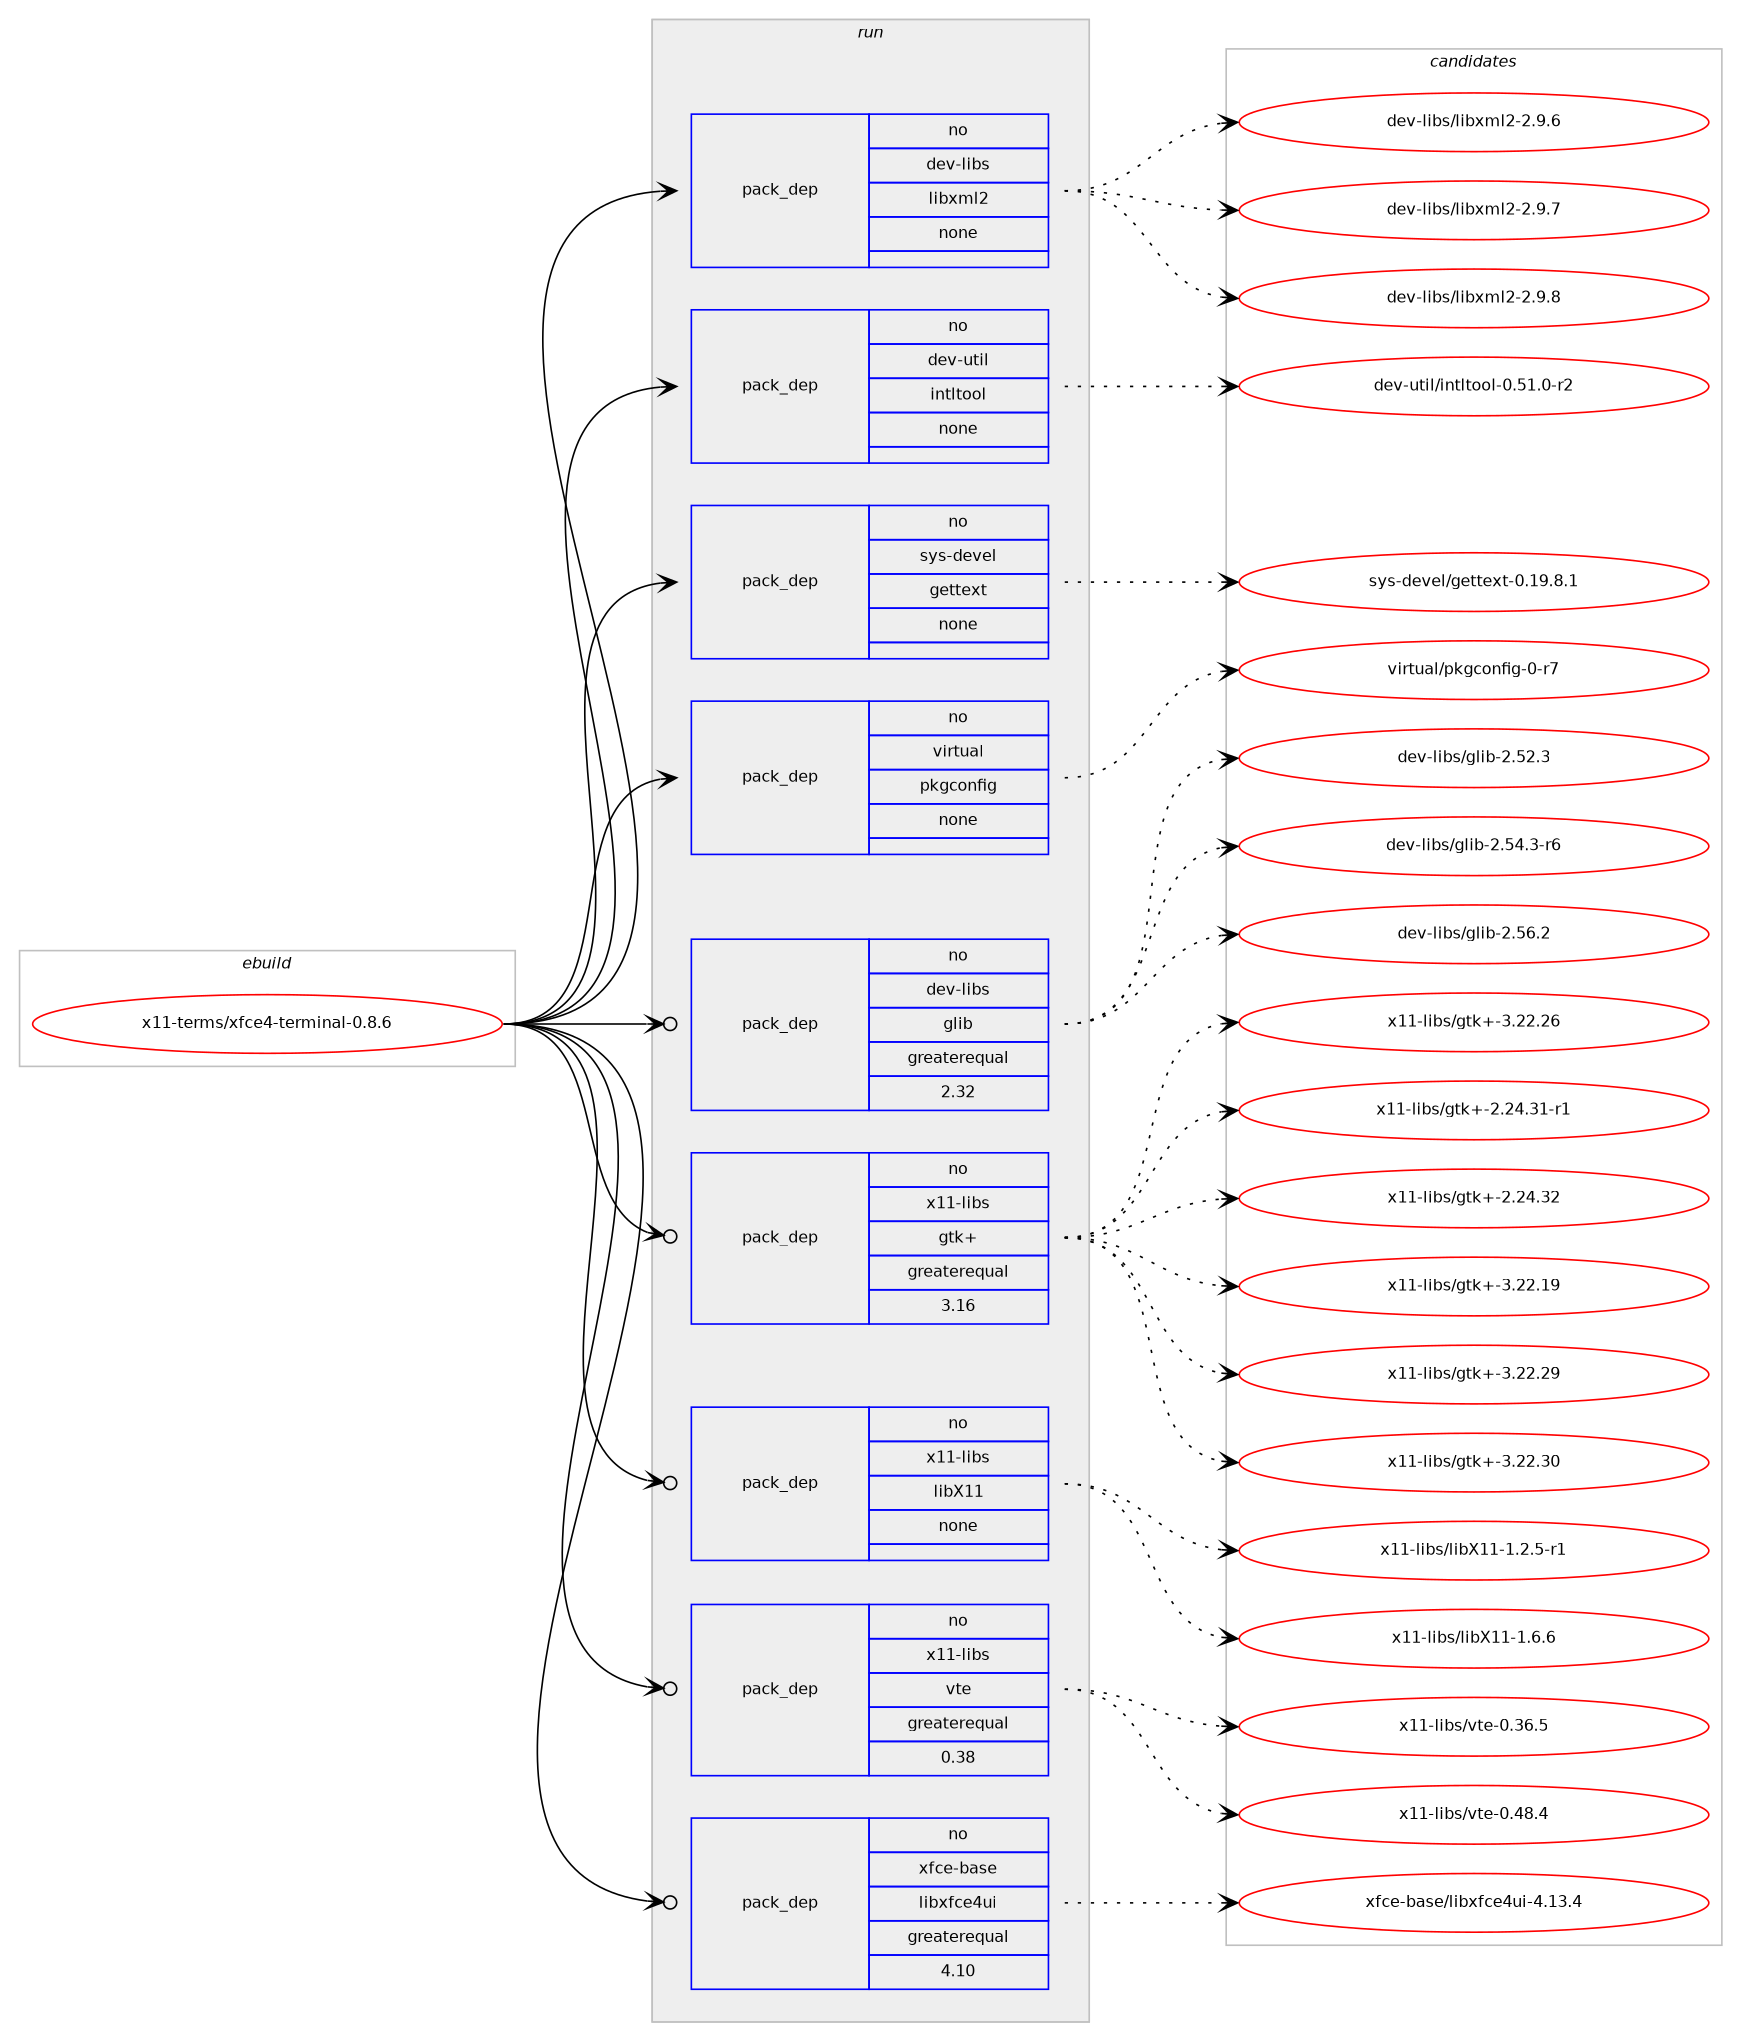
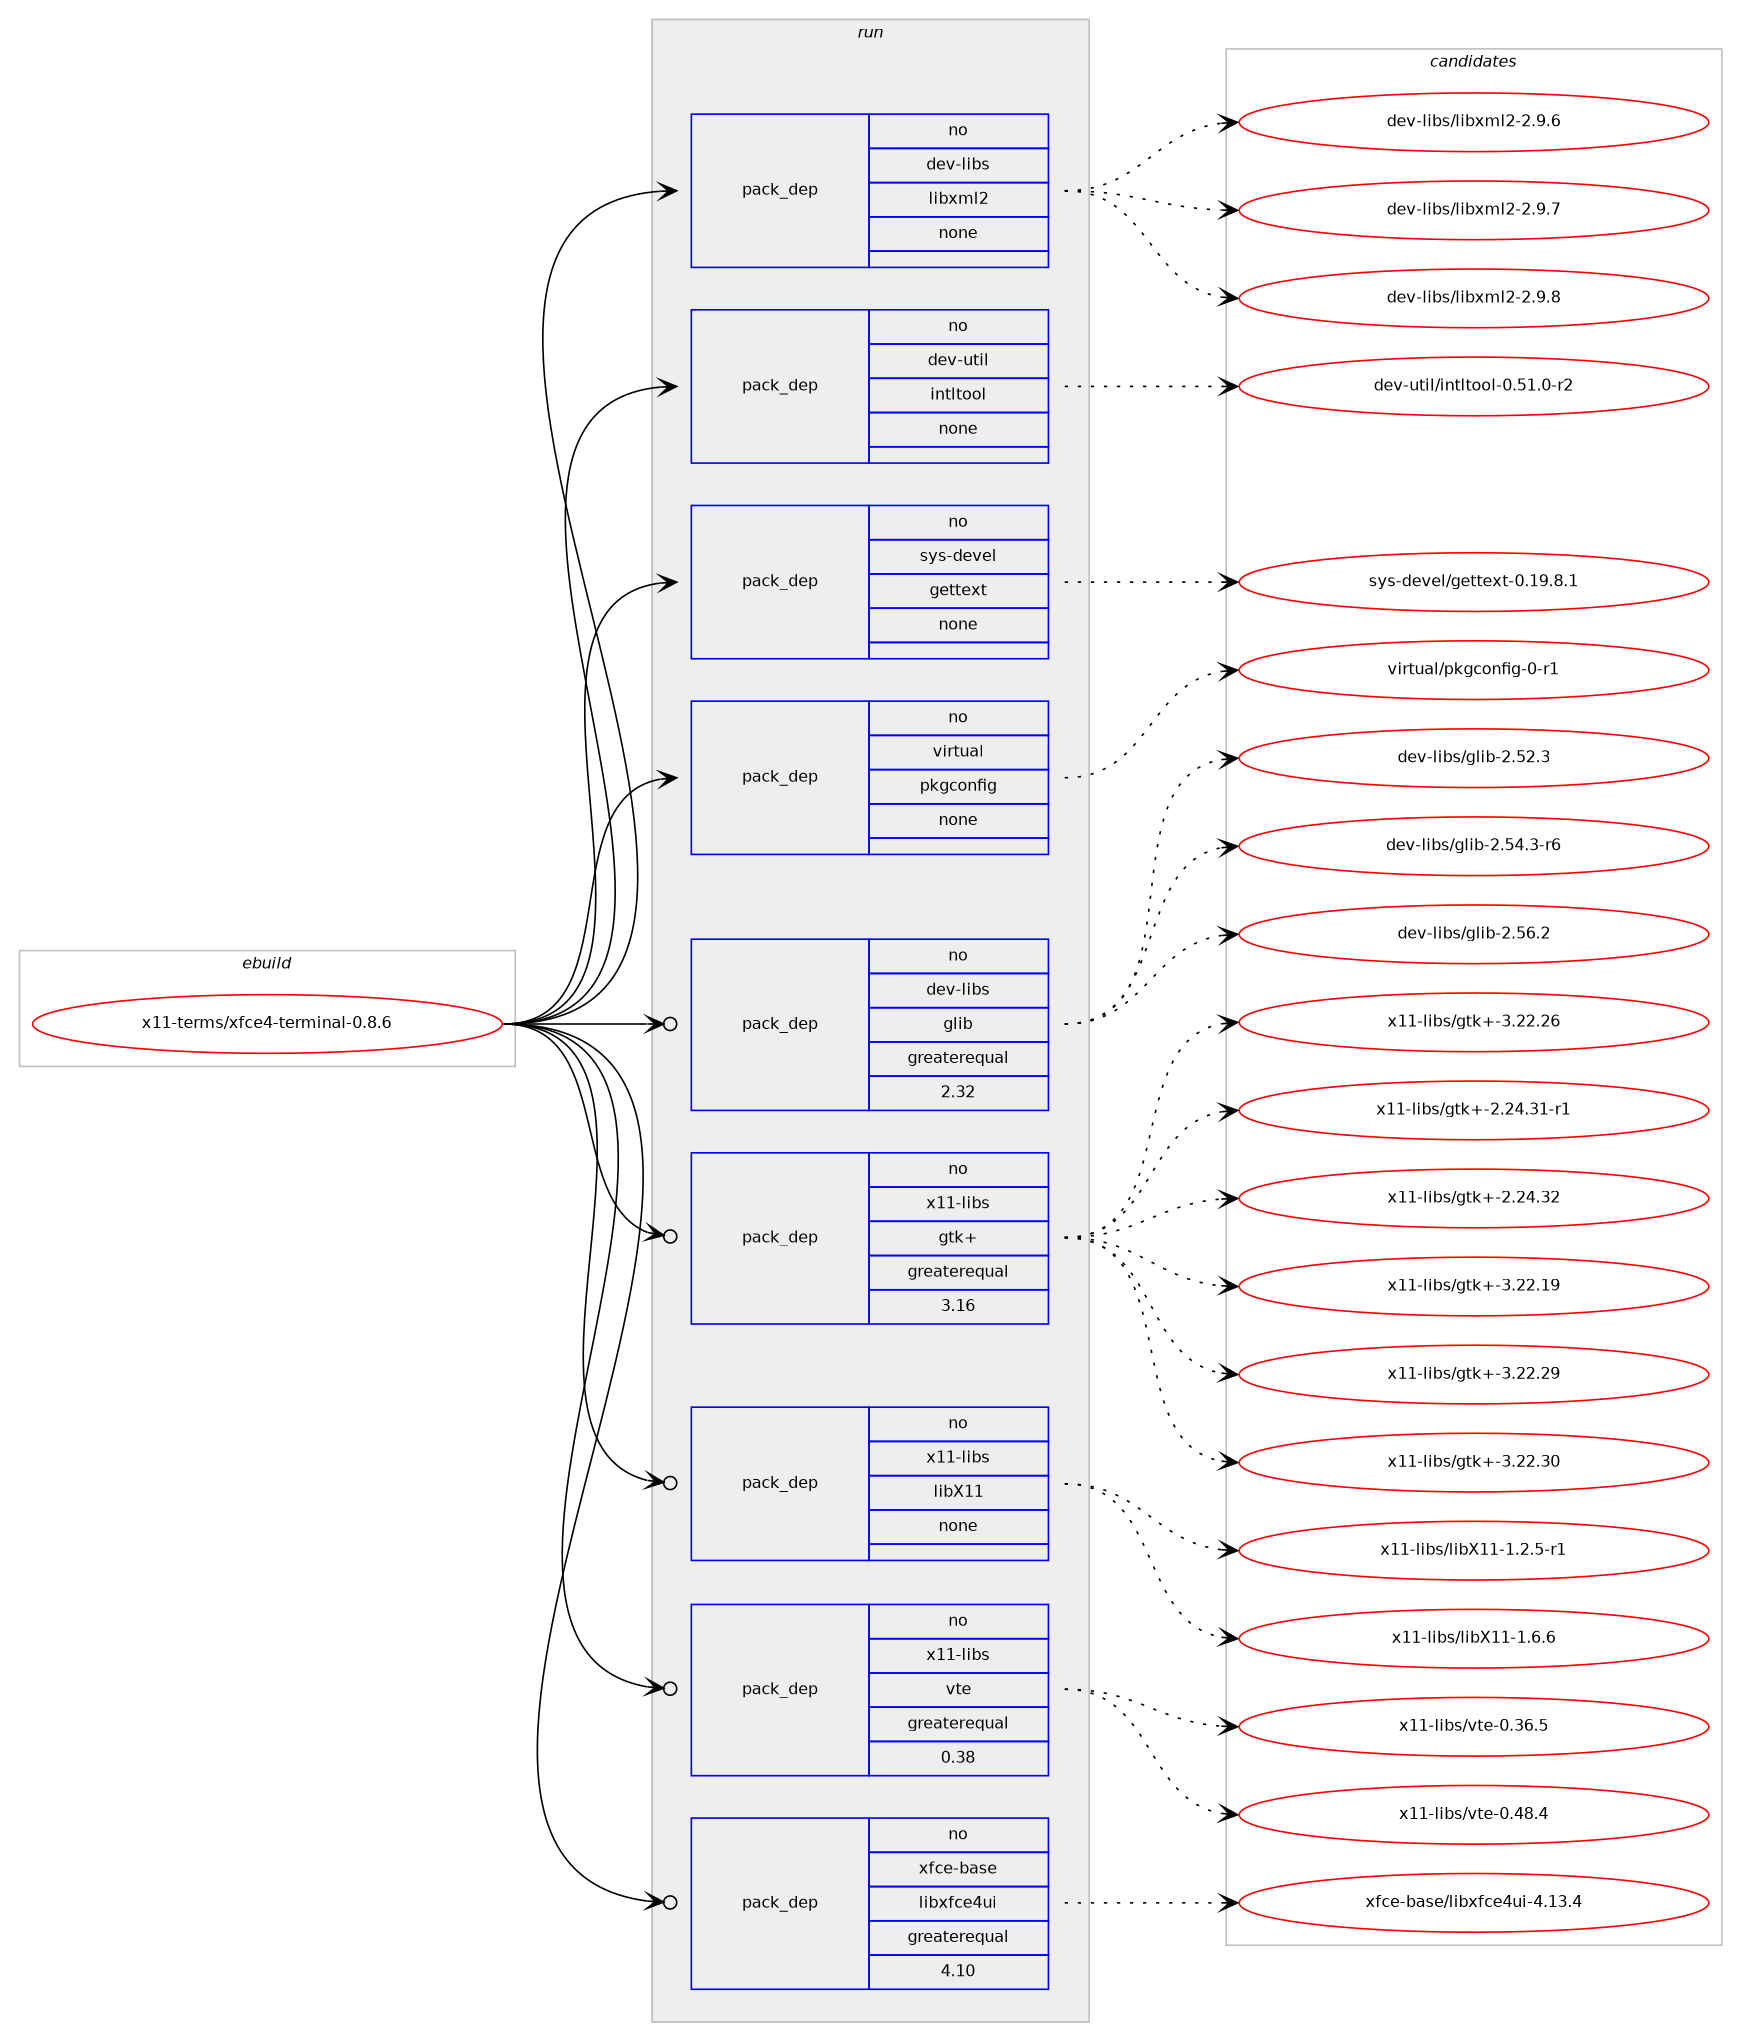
(1474, 670) -> (1474, 670)
